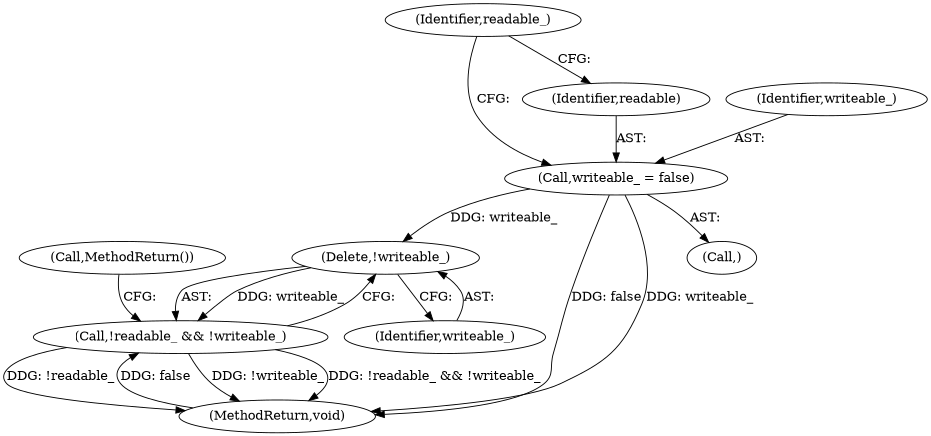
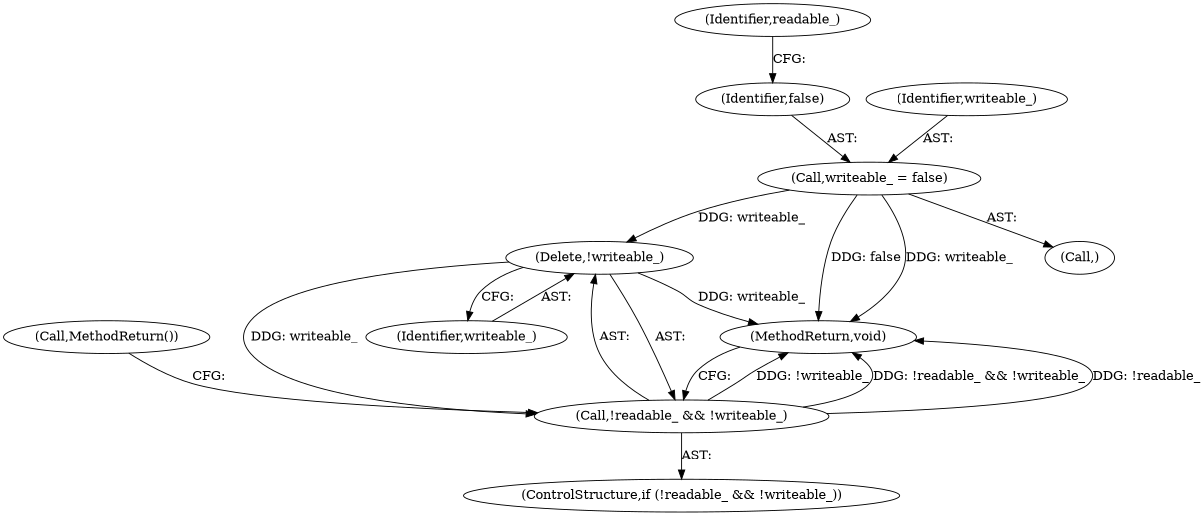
(616, 99) -> (773, 99)
(477, 116) -> none
(381, 297) -> (617, 337)
none -> (692, 301)
(156, 377) -> (717, 377)
none -> (682, 496)
